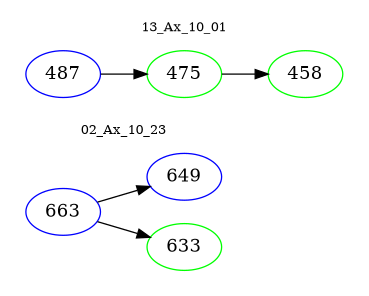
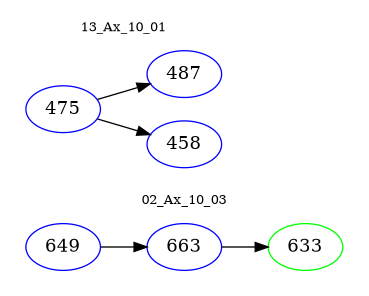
(117, 74) -> (117, 94)
(184, 74) -> (63, 109)
(305, 74) -> (184, 144)
(124, 131) -> (184, 201)
(117, 196) -> (117, 247)
